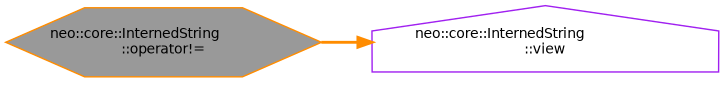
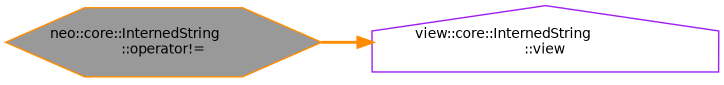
(545, 42) -> (545, 42)
